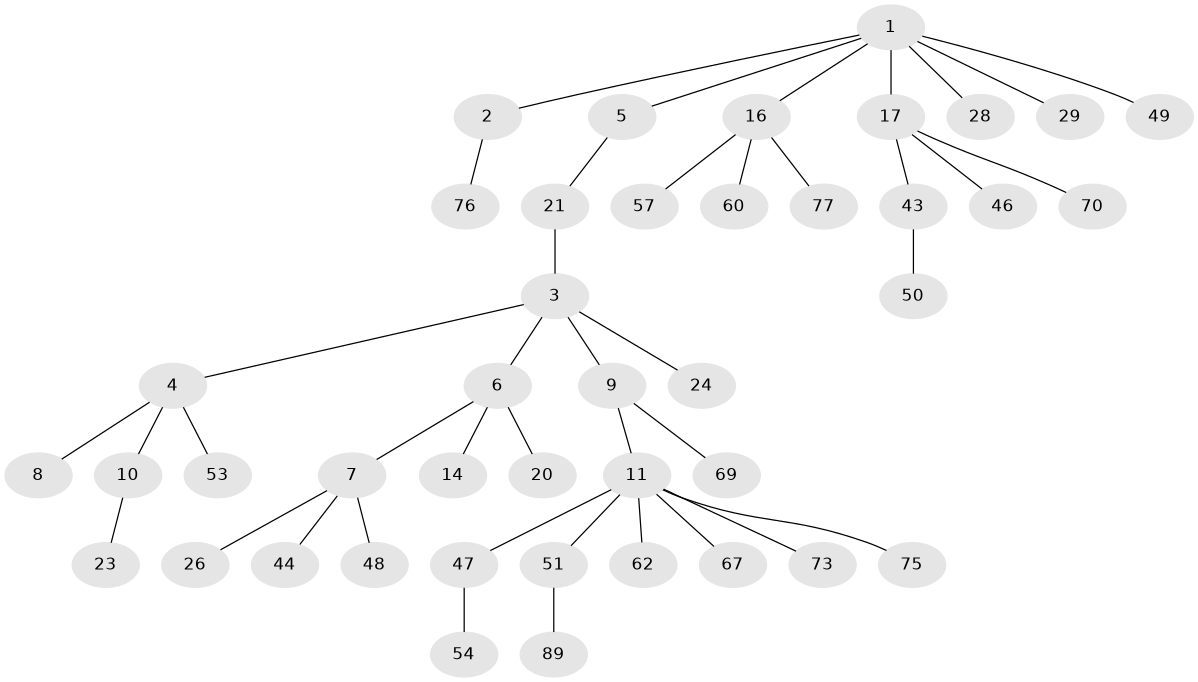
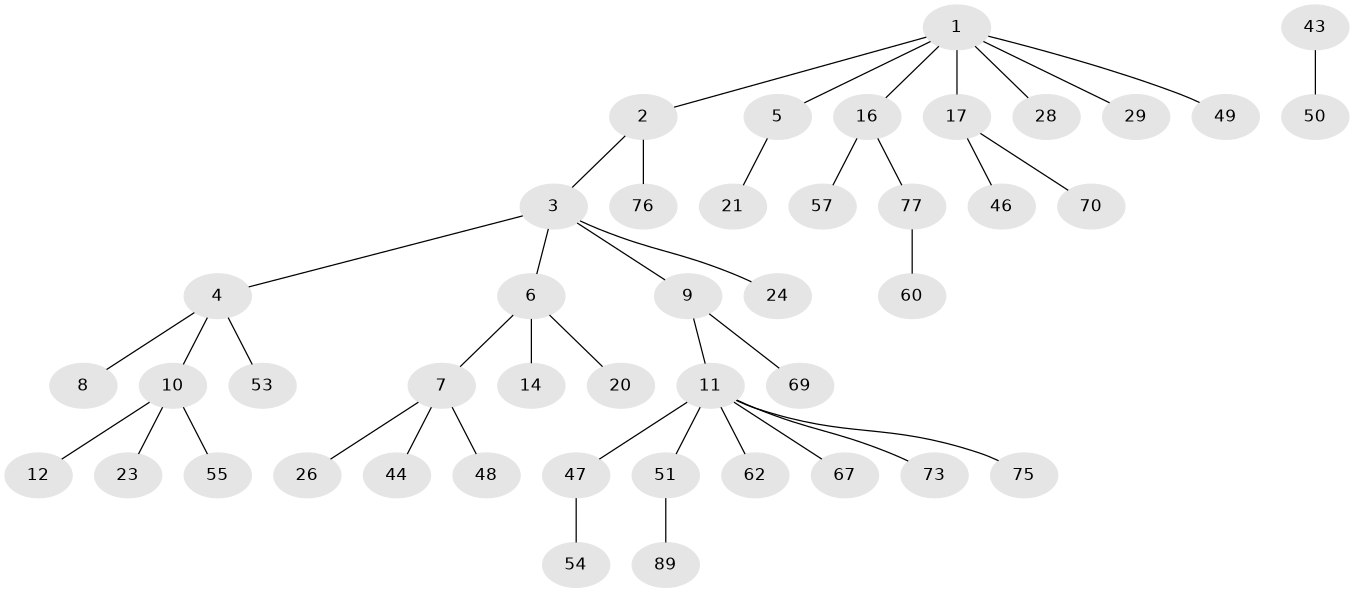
(745, 162) -> (912, 252)
(902, 162) -> none
(555, 252) -> (599, 162)
none -> (39, 475)
none -> (218, 475)
